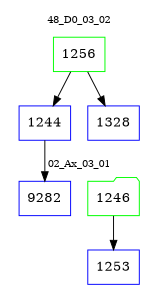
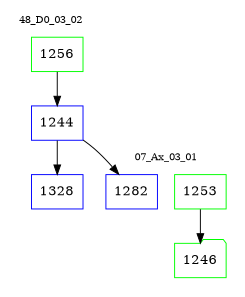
(94, 84) -> (57, 153)
(79, 165) -> (166, 158)
(45, 198) -> (132, 192)
(114, 228) -> (200, 221)
(114, 267) -> (200, 192)
